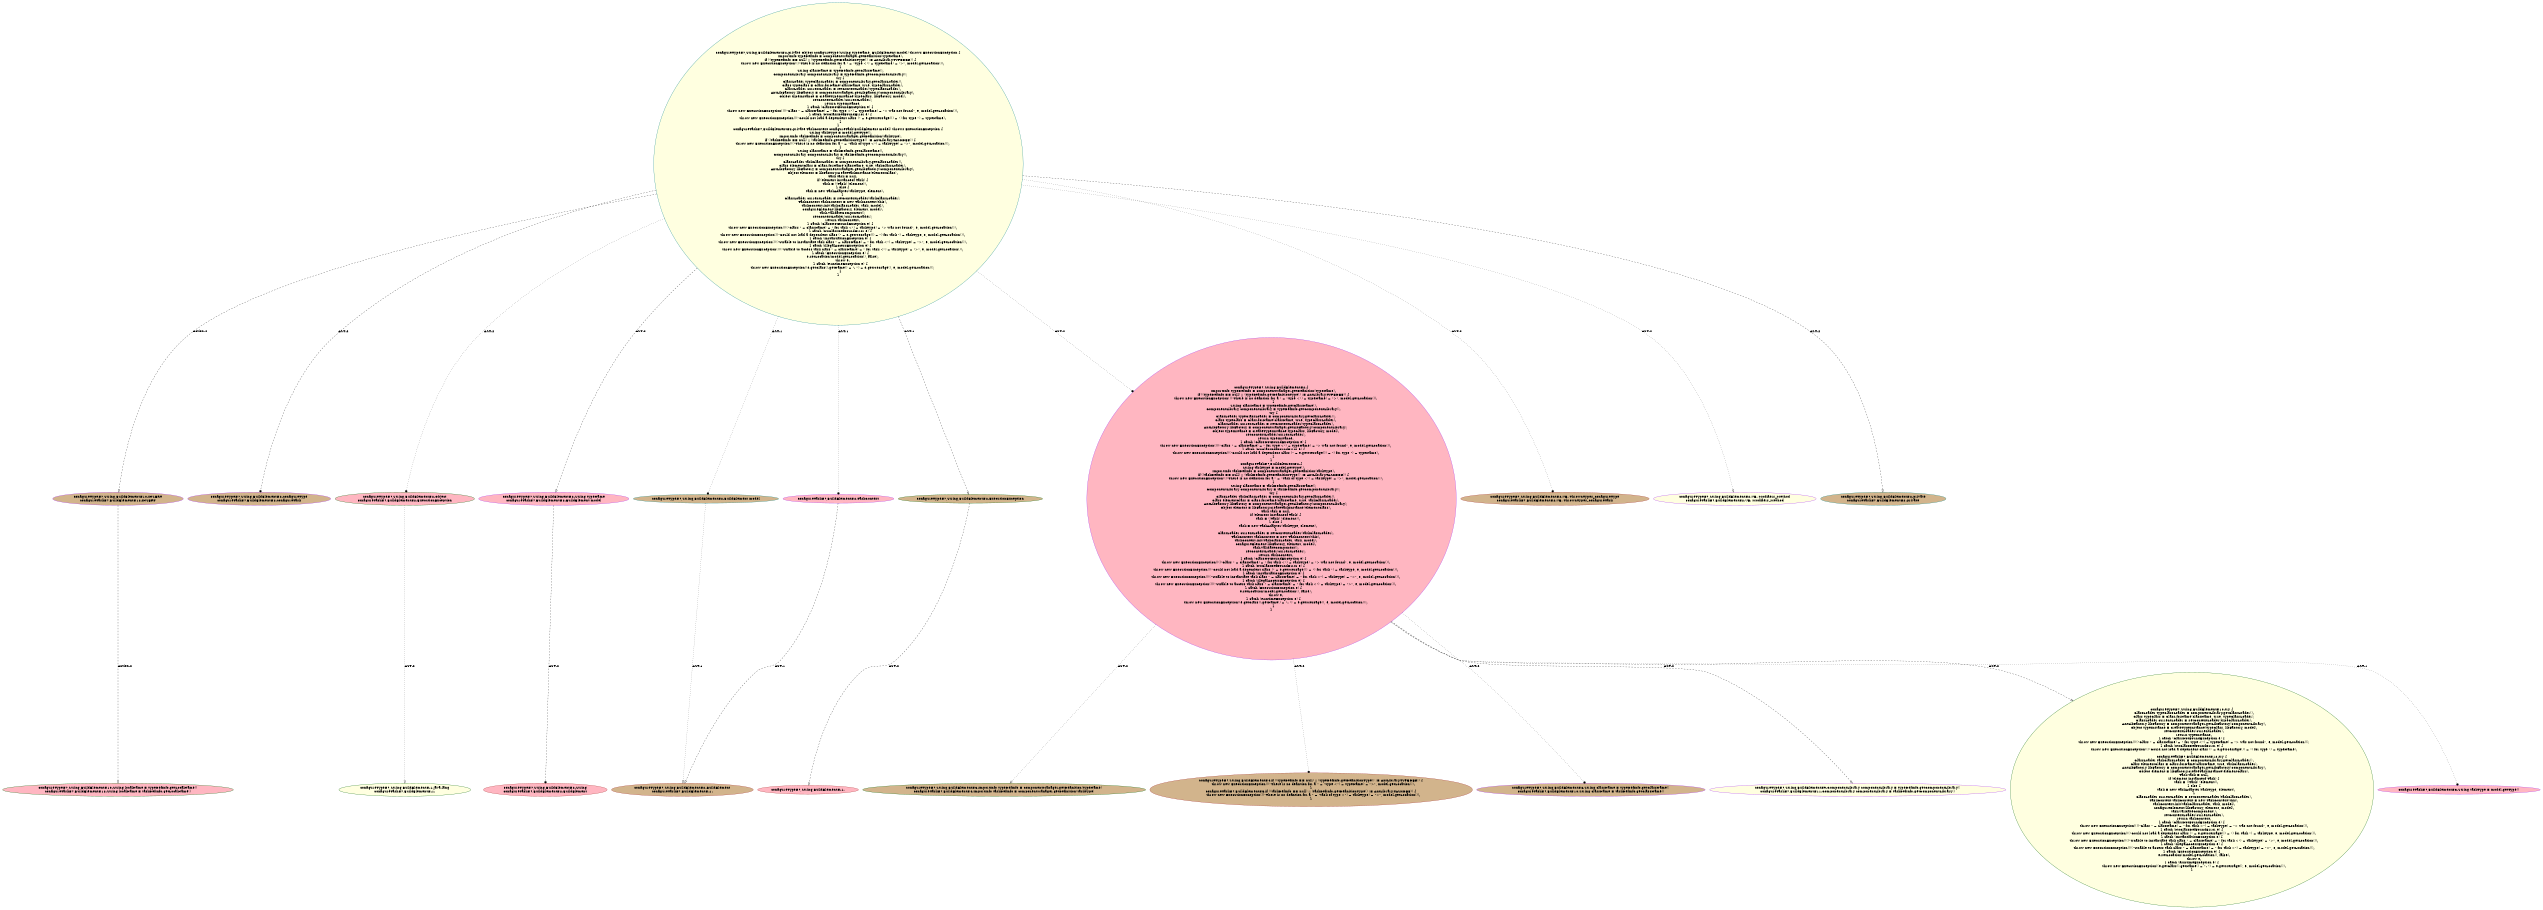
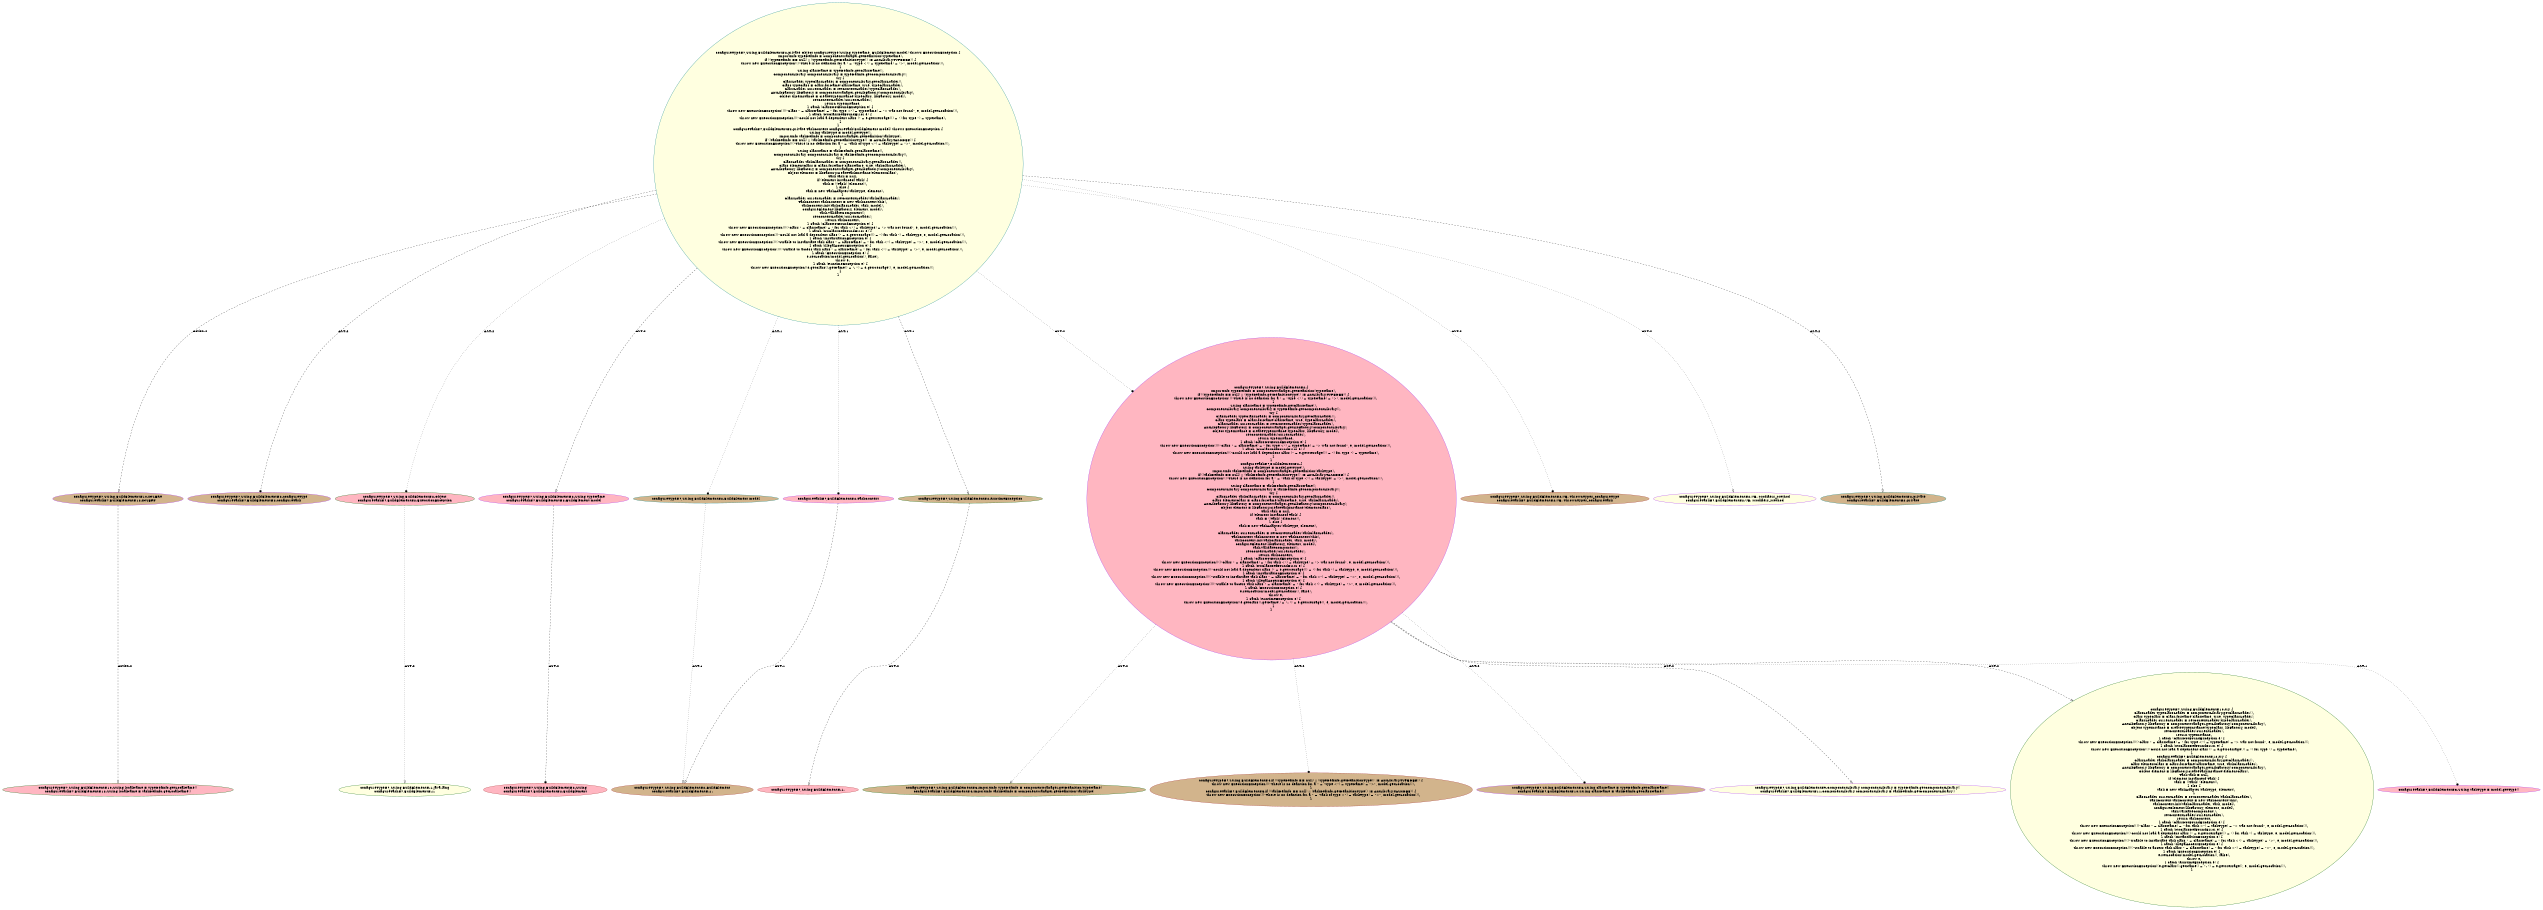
(970, 499) -> (970, 499)
